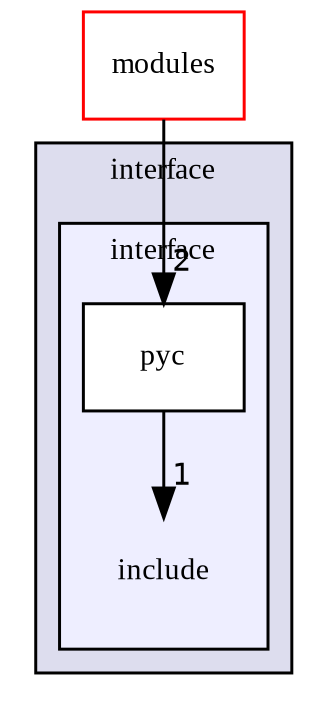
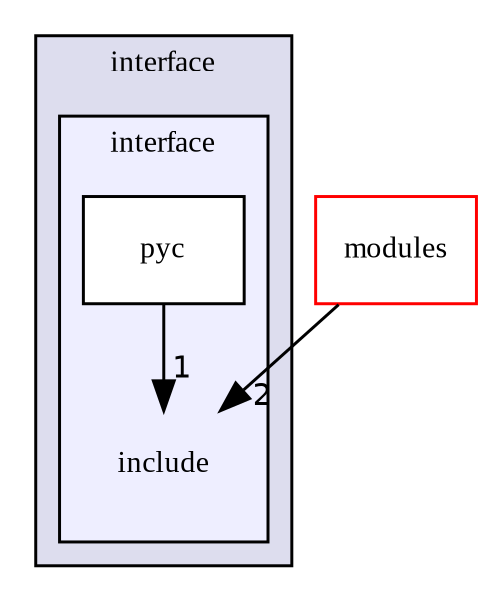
(164, 196) -> (310, 330)
